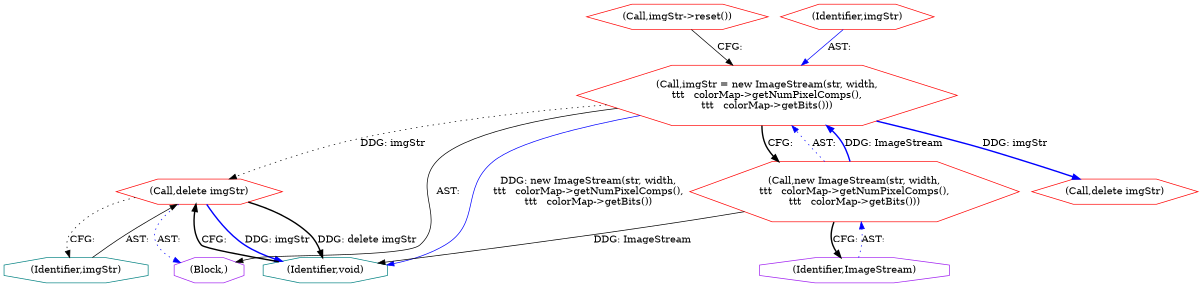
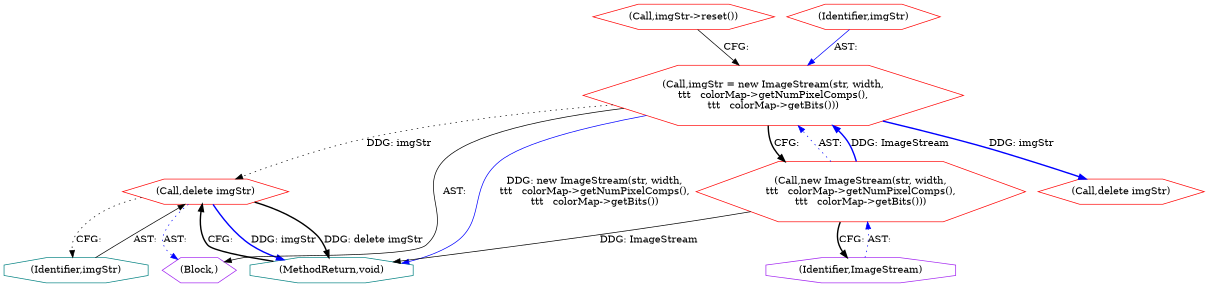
(209, 270) -> (199, 270)
(325, 270) -> (332, 270)
